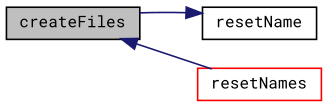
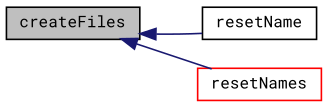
(163, 12) -> (179, 34)
